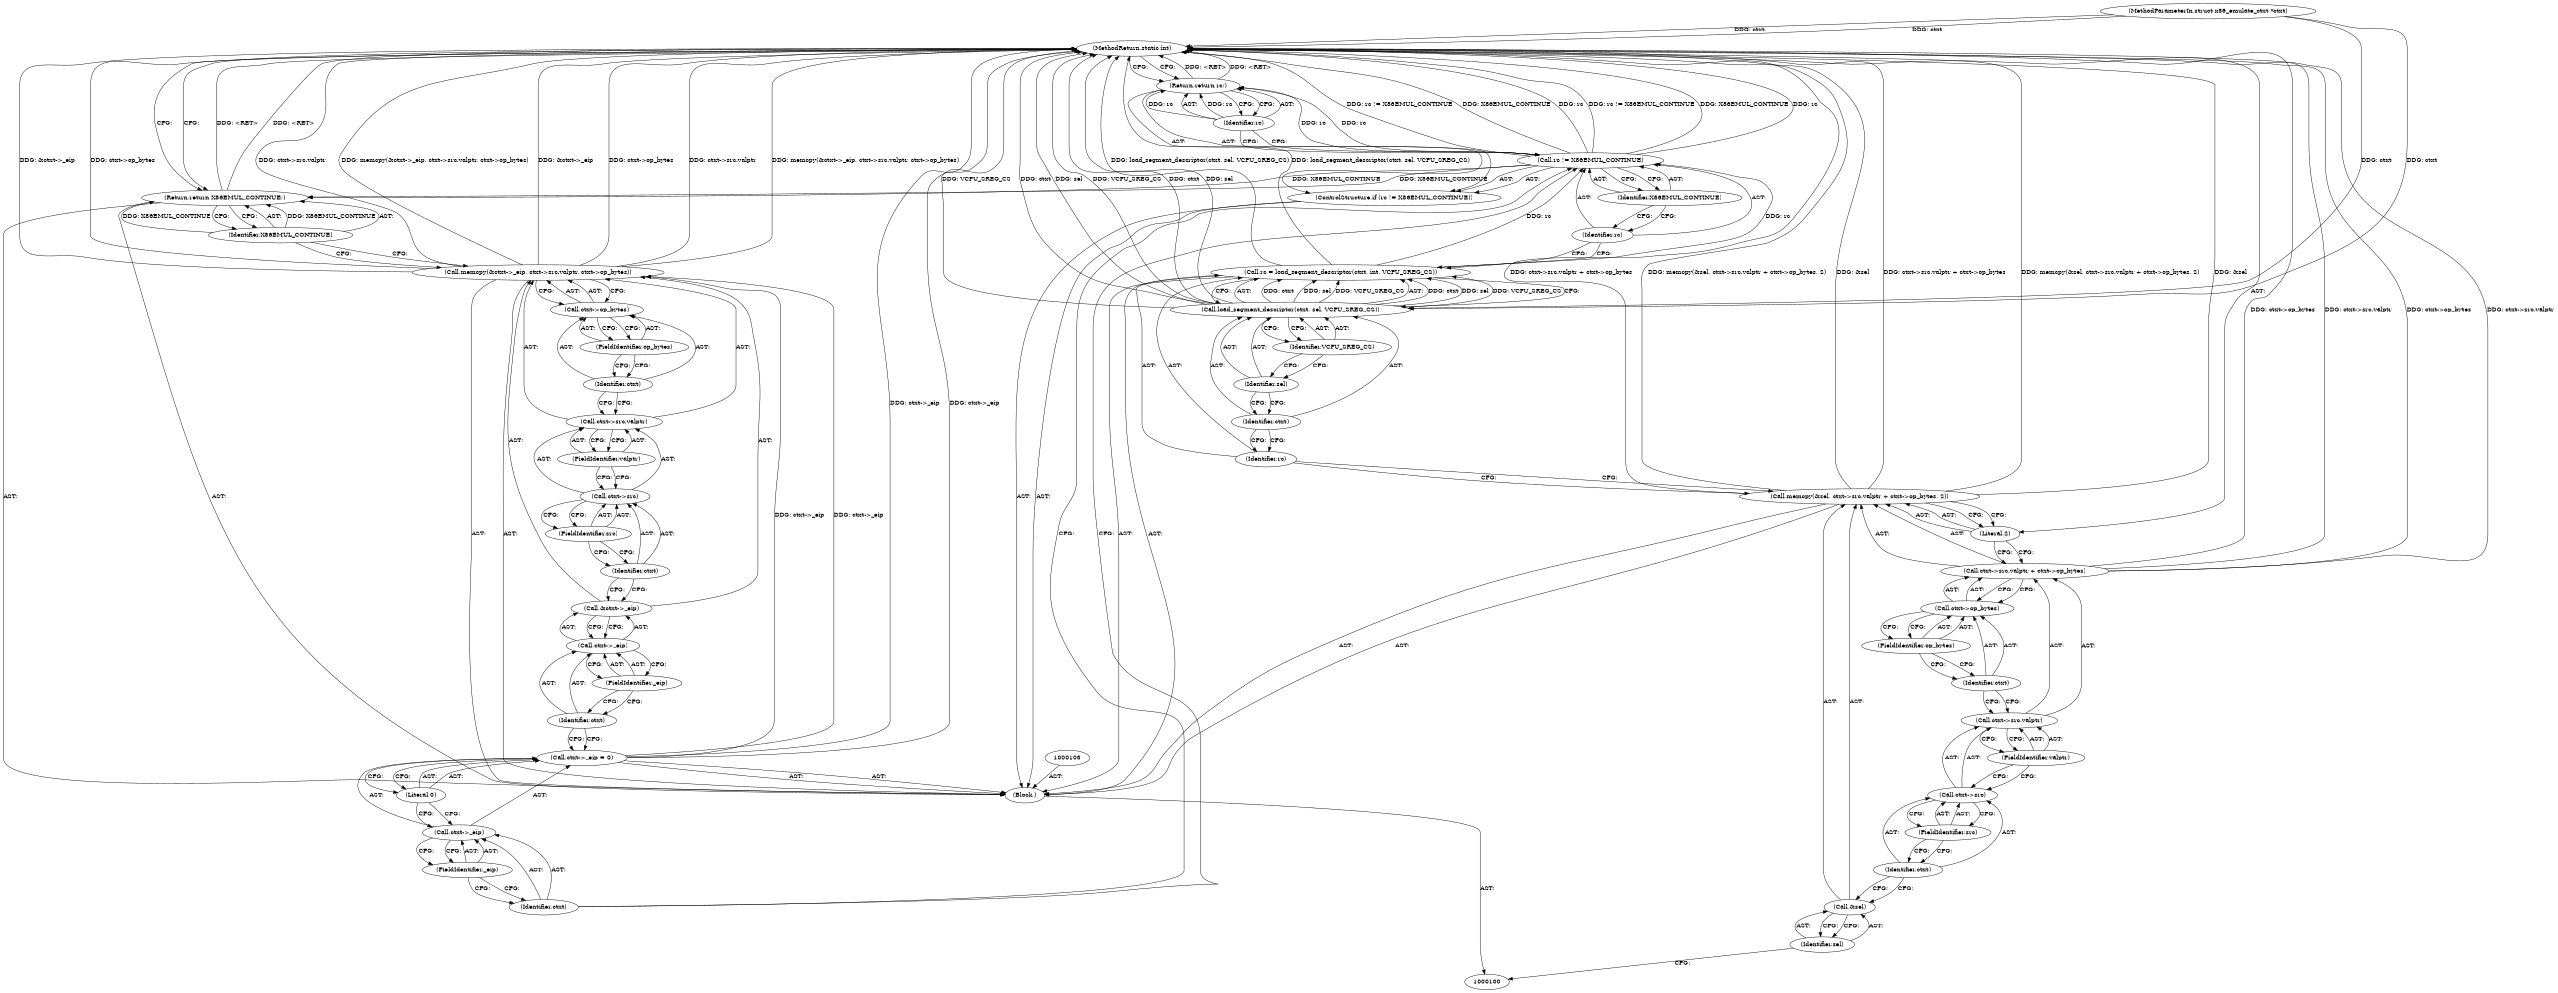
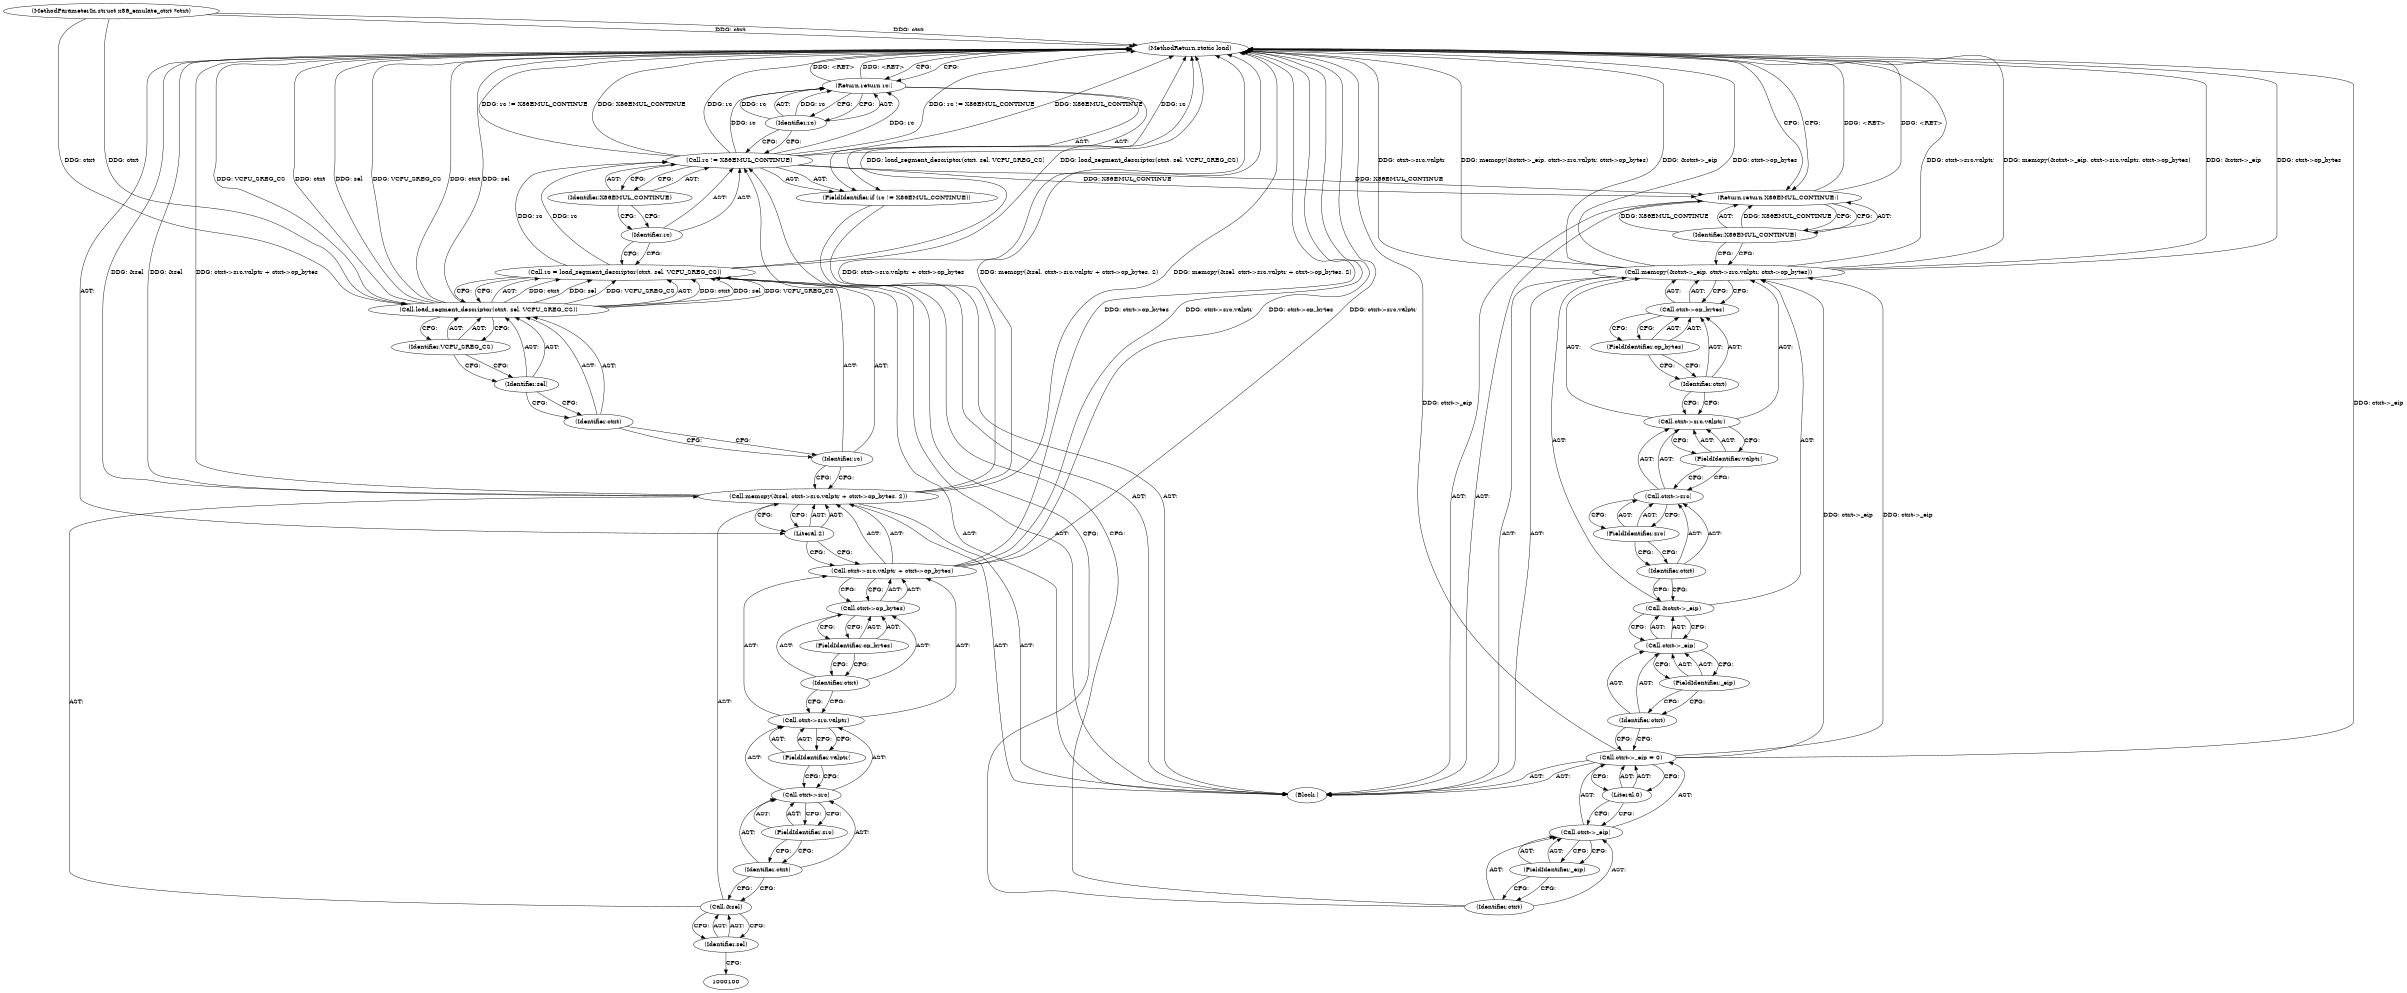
(1132, 48) -> (1190, 48)
(1394, 198) -> (897, 198)
(1341, 273) -> (625, 273)
(1067, 758) -> none
(1333, 809) -> none
